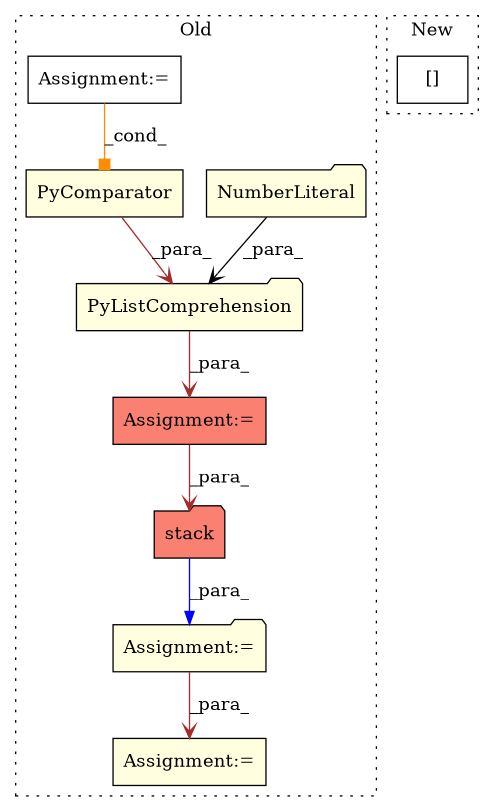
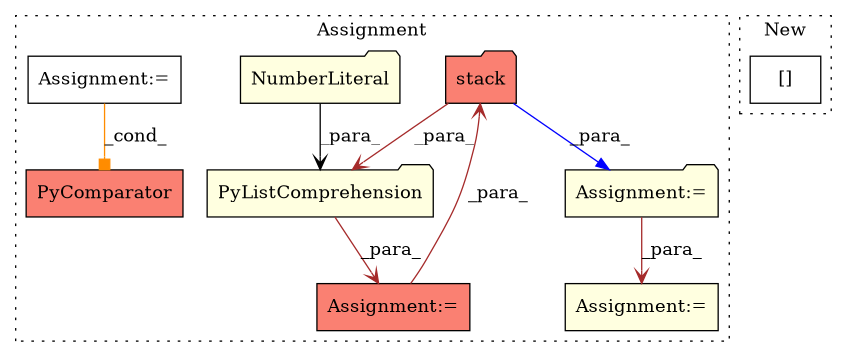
(196, 31) -> (372, 31)
(105, 193) -> (105, 193)
(143, 245) -> (406, 133)
